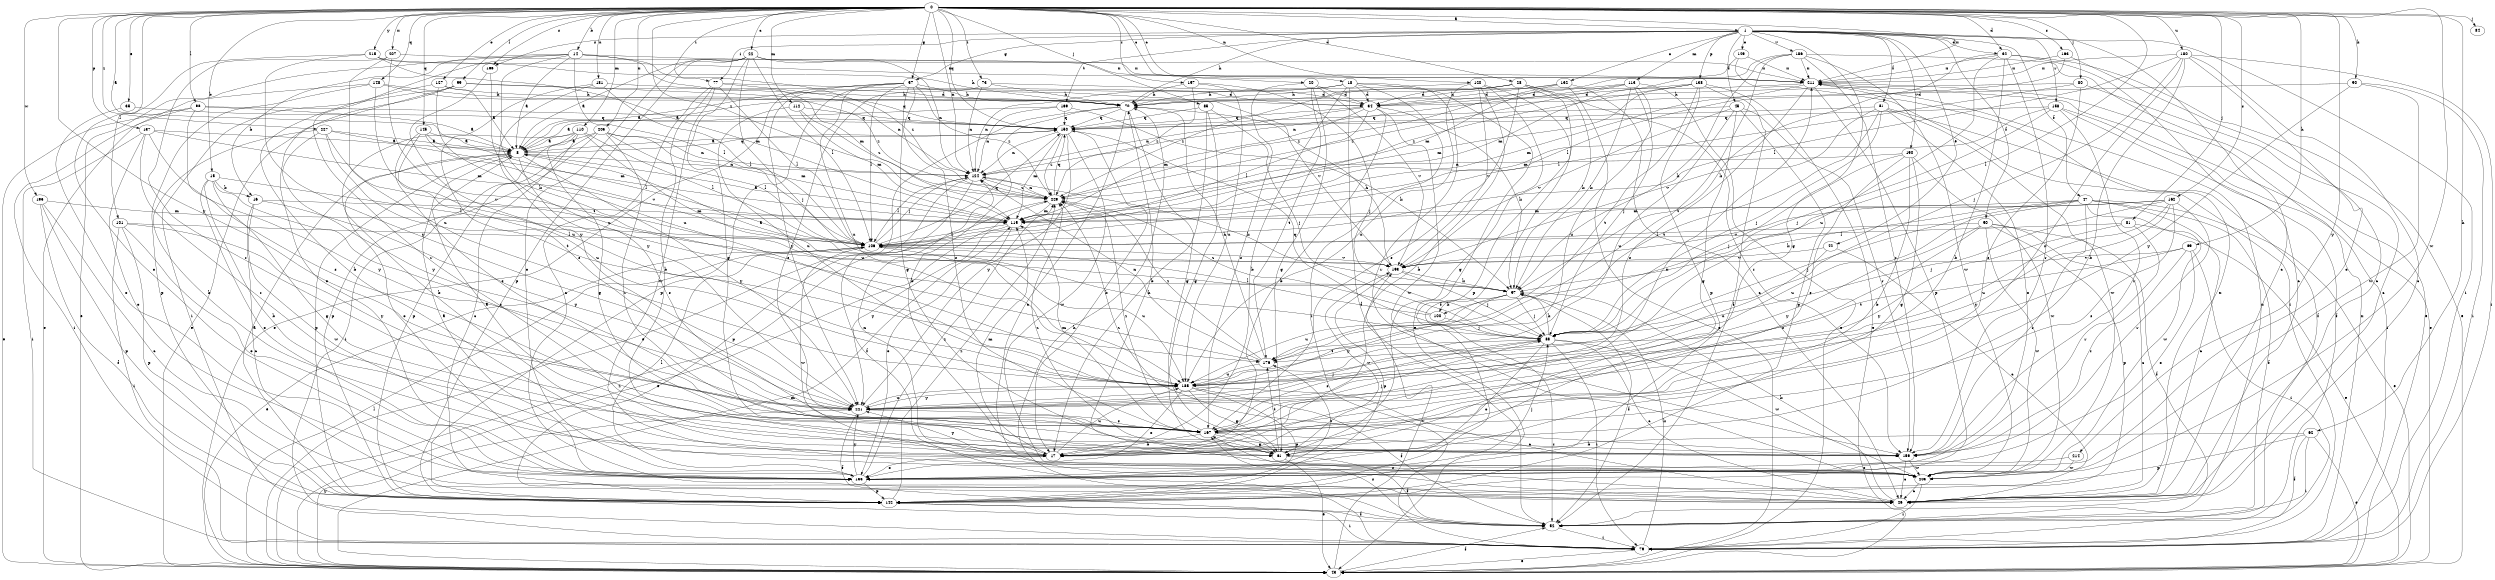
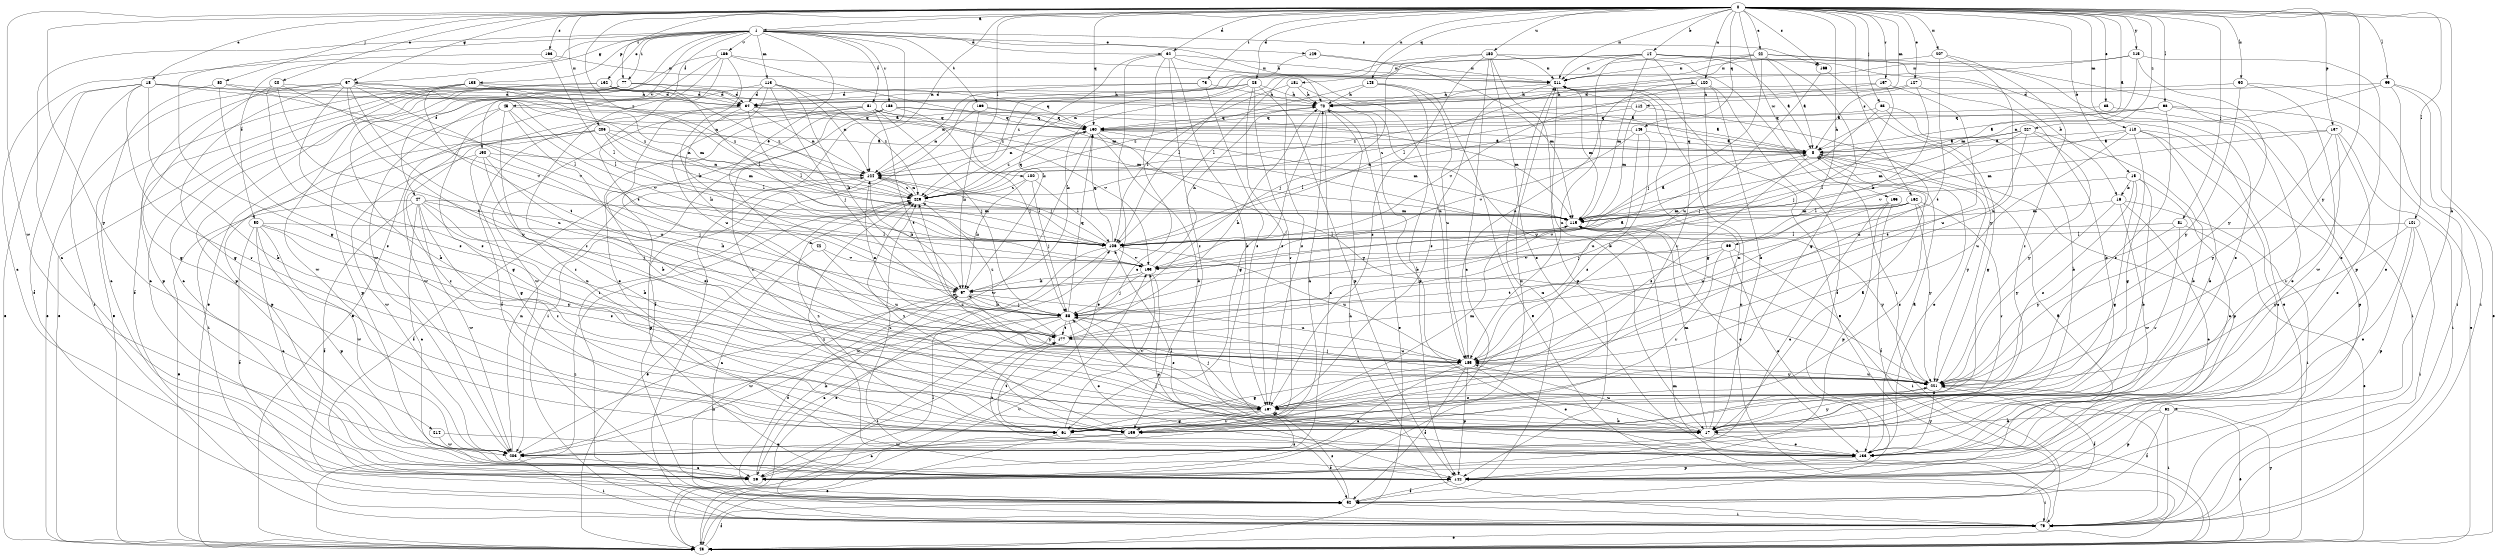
(2478, 31) -> none
(1479, 299) -> (981, 220)
(1267, 363) -> (1062, 340)
none -> (2306, 381)
